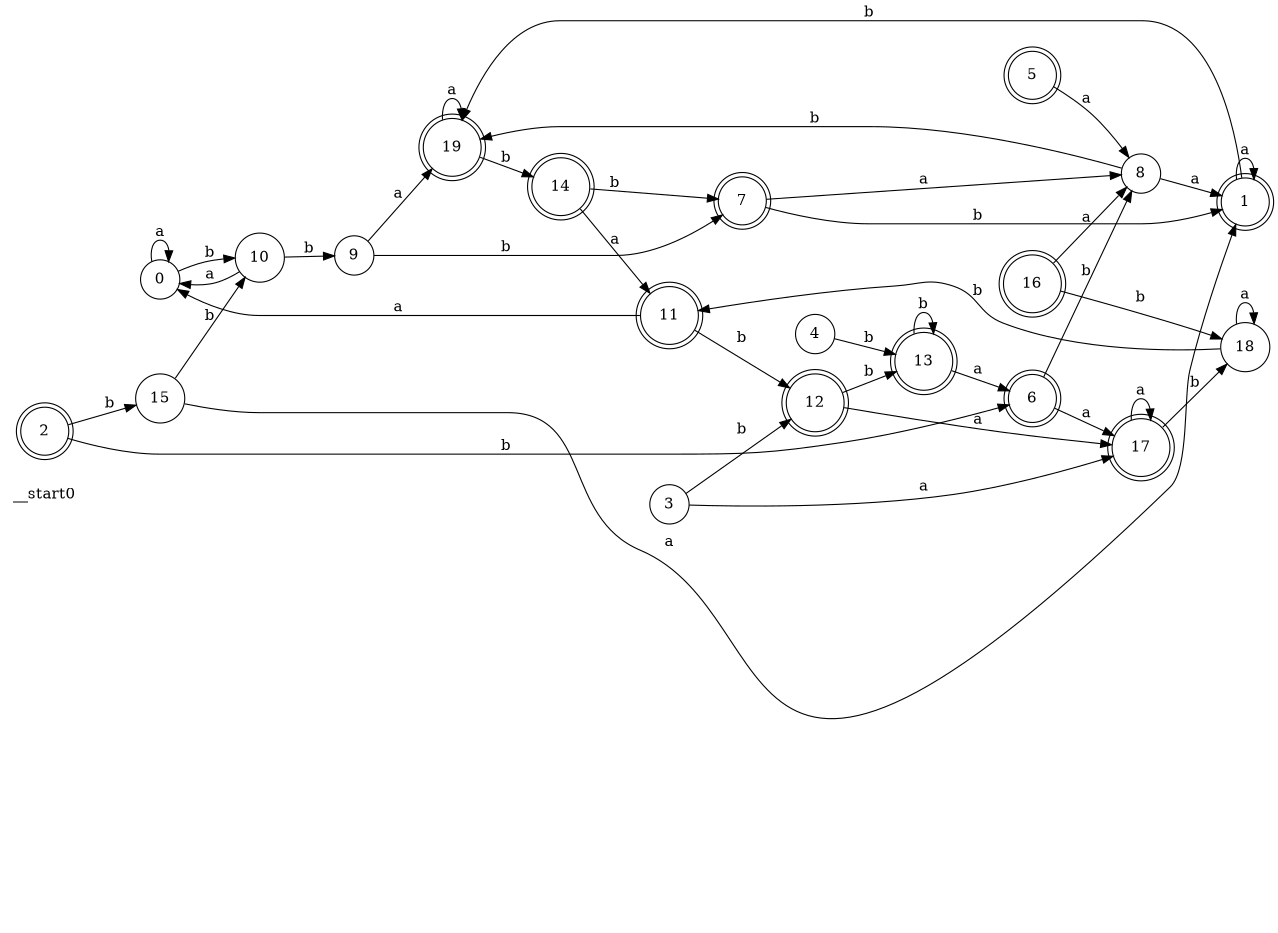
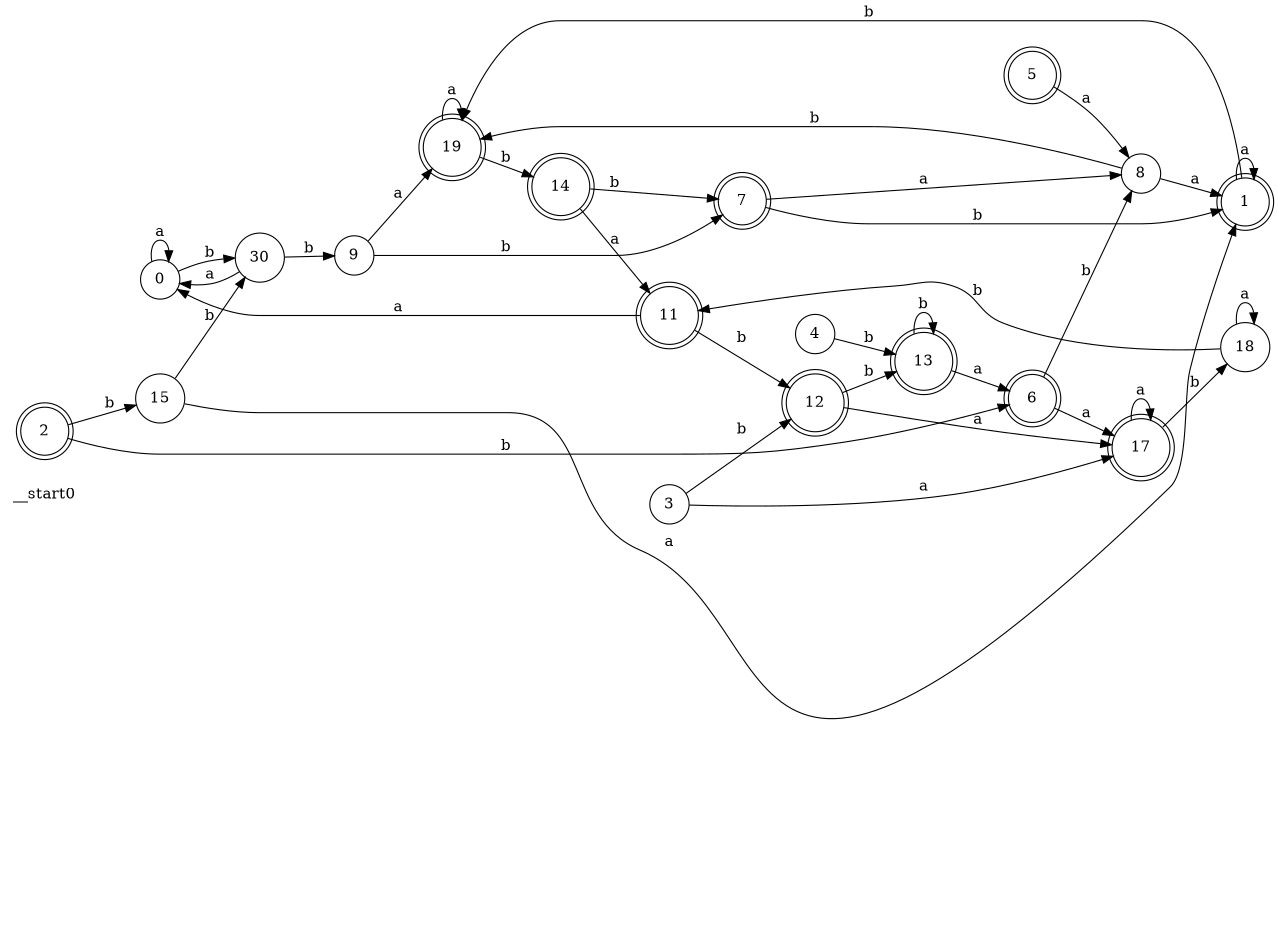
(260, 258) -> (260, 258)
(1032, 284) -> none
